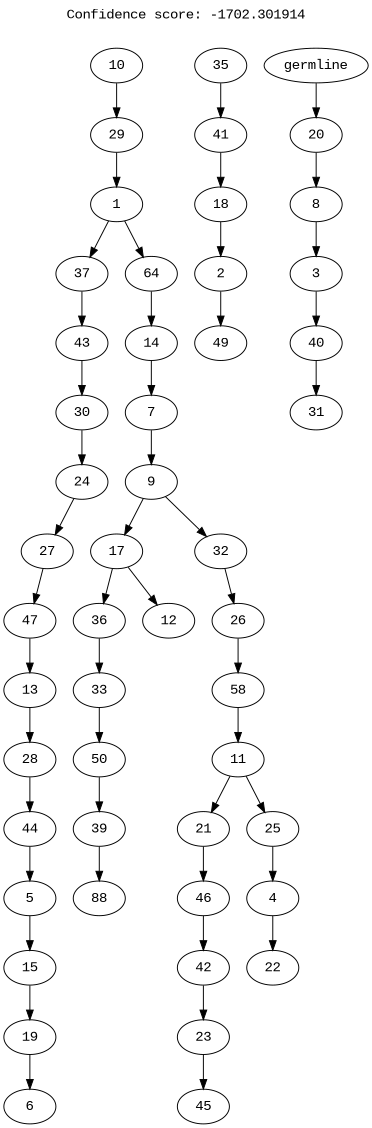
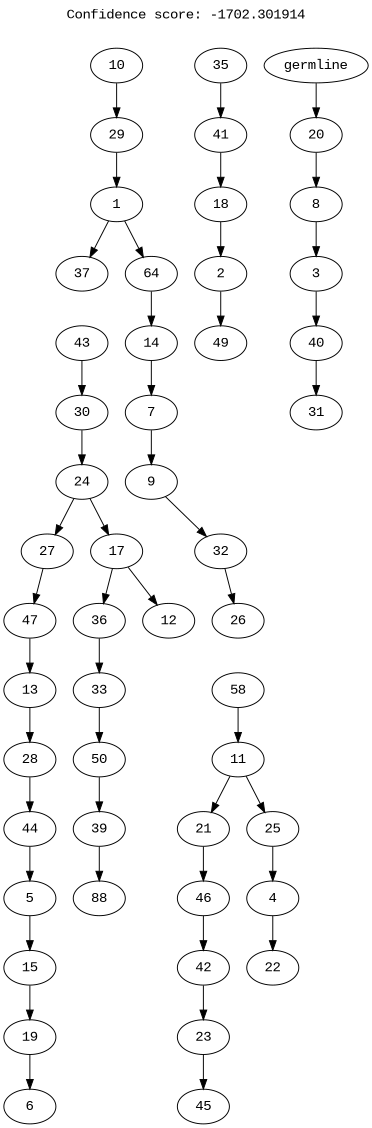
(82, 304) -> none
(136, 512) -> (97, 512)
(238, 651) -> none
